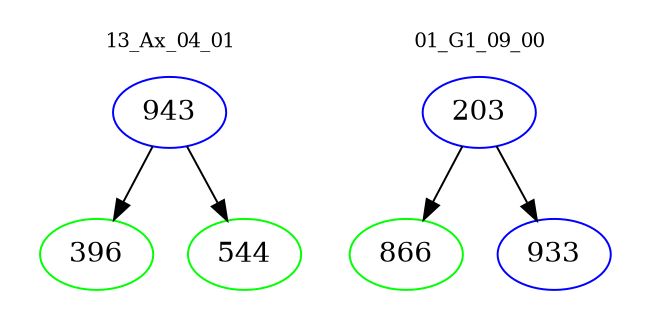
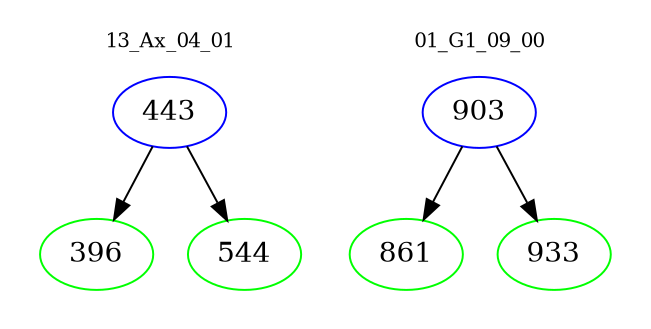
(170, 112) -> (170, 112)
(479, 112) -> (479, 112)
(406, 254) -> (406, 254)
(554, 254) -> (554, 254)
